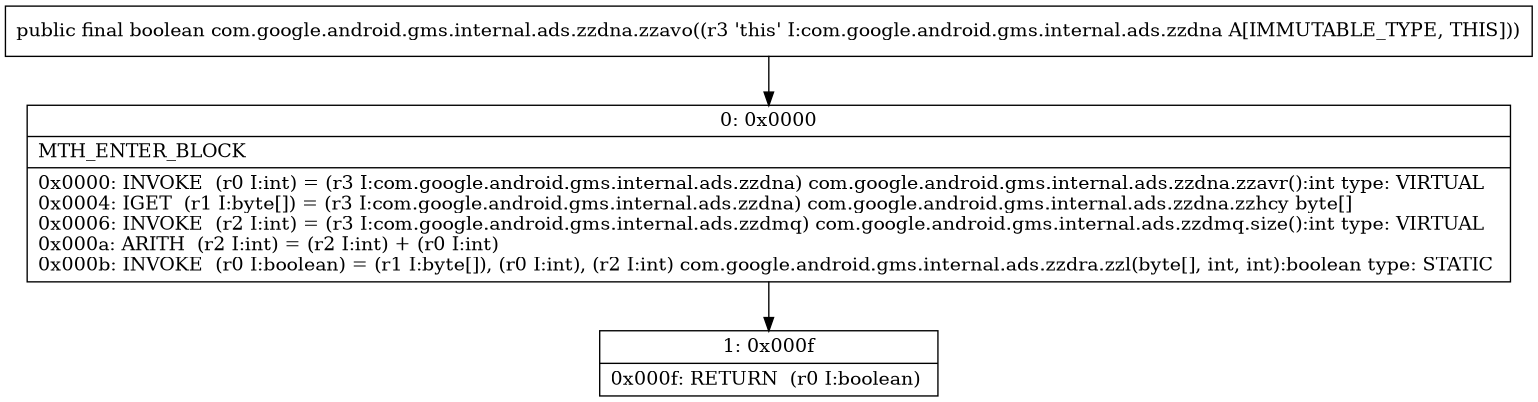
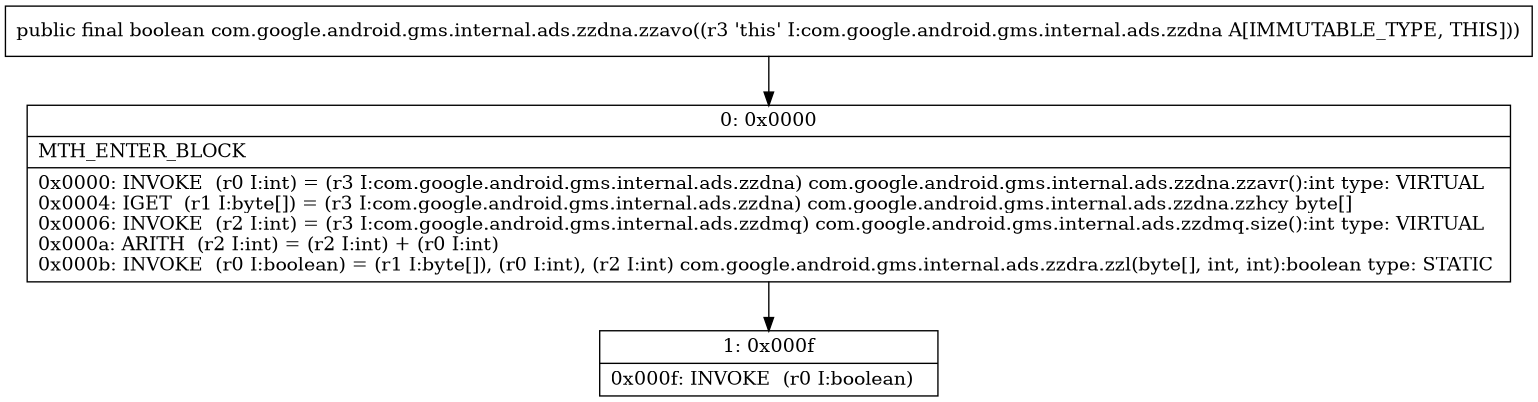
(769, 379) -> (765, 379)
